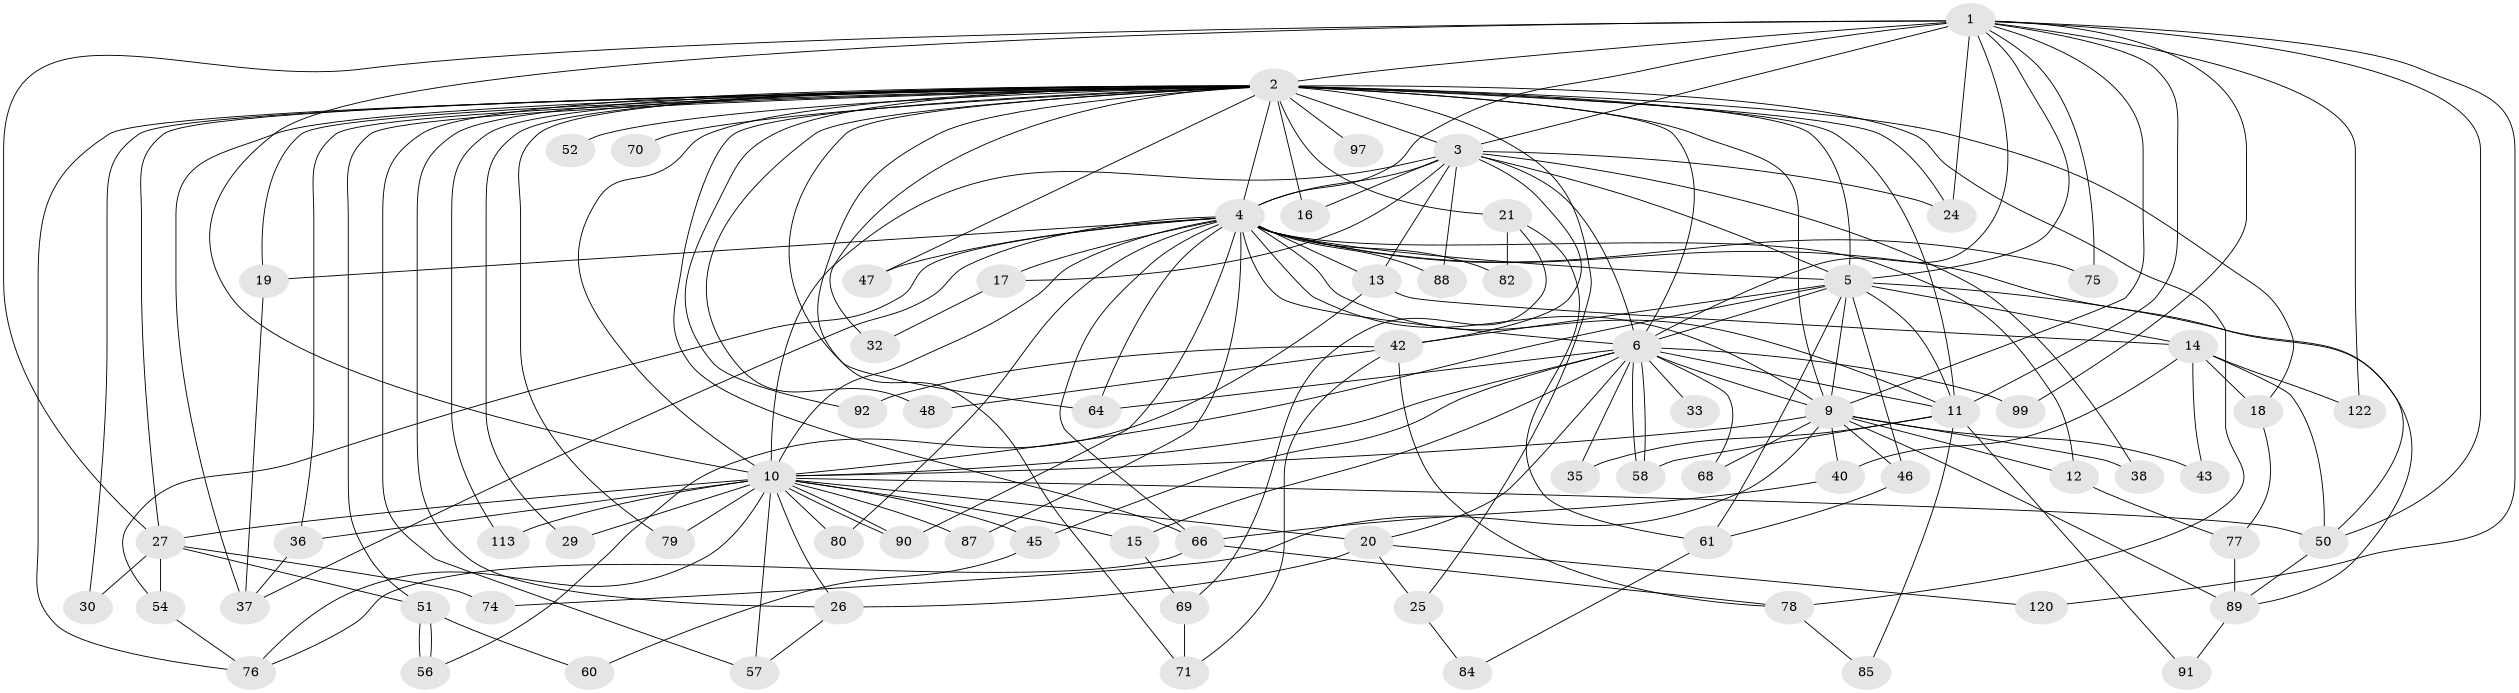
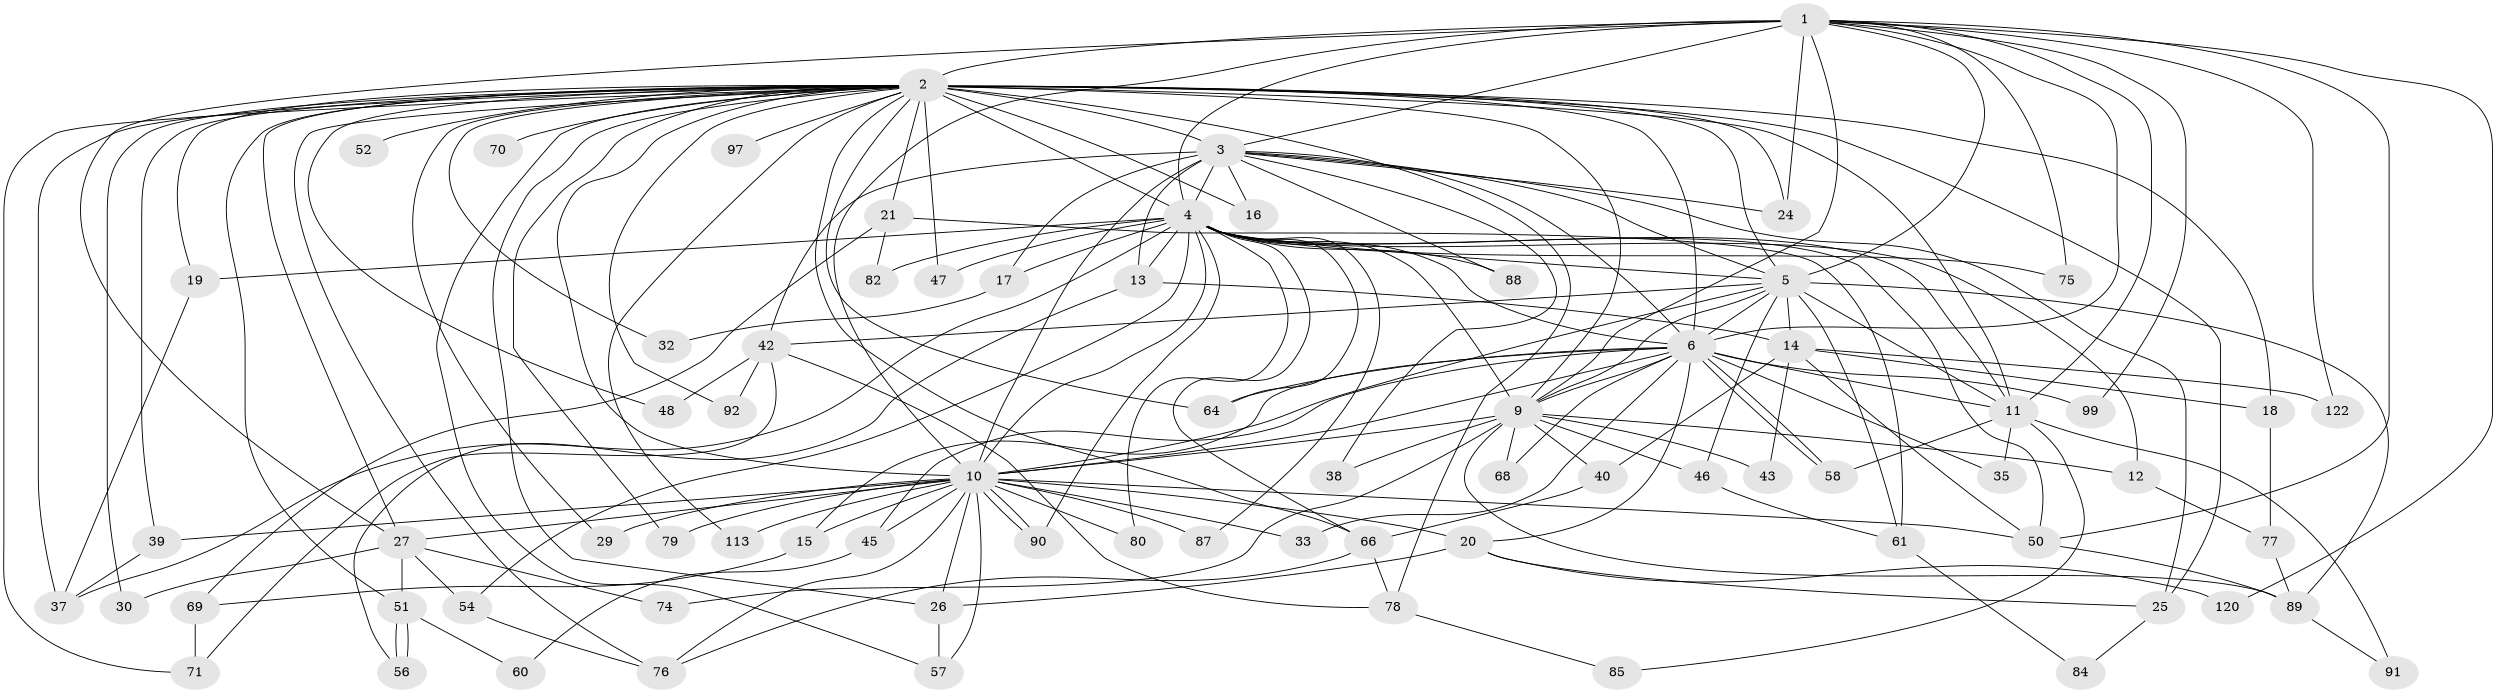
none -> (1832, 242)
none -> (1140, 507)
(298, 542) -> (157, 542)
